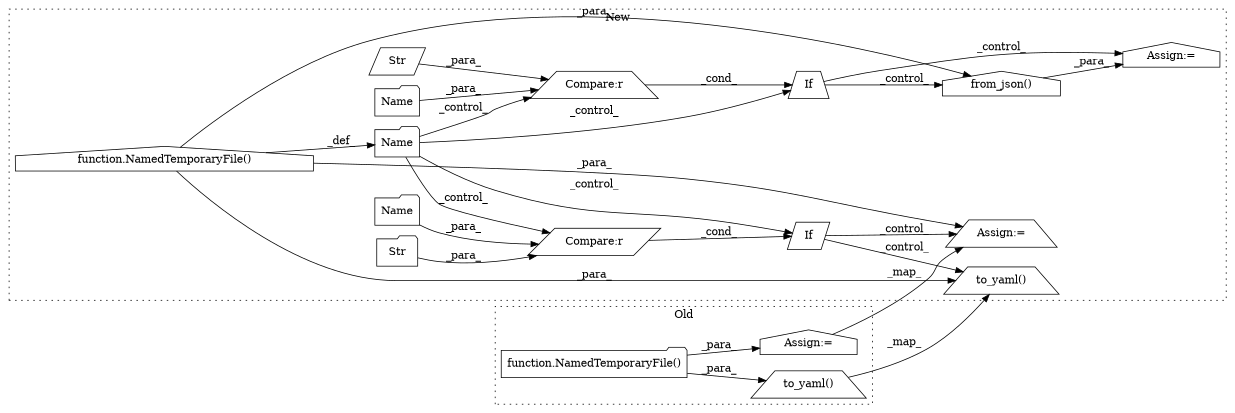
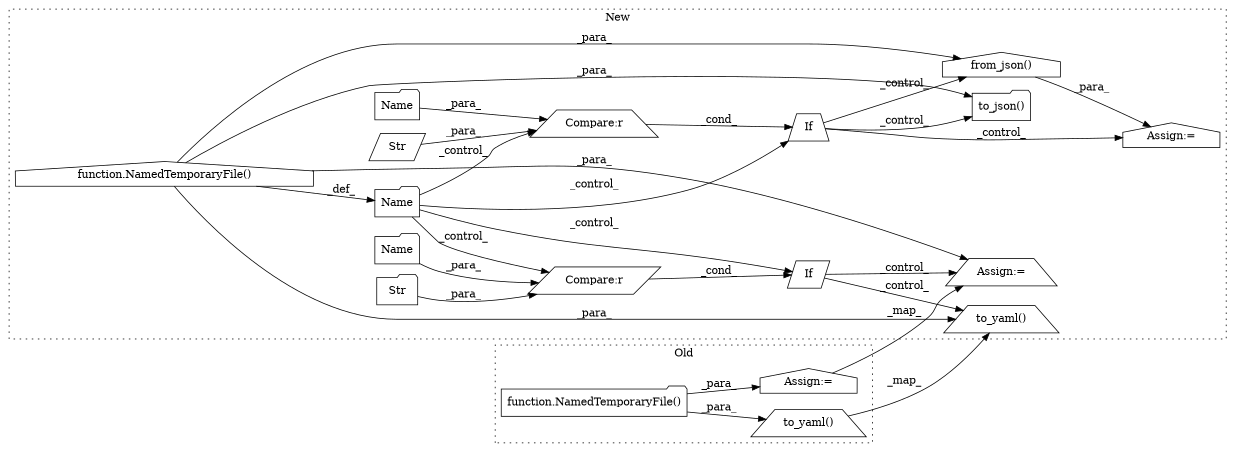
none -> (1001, 107)
